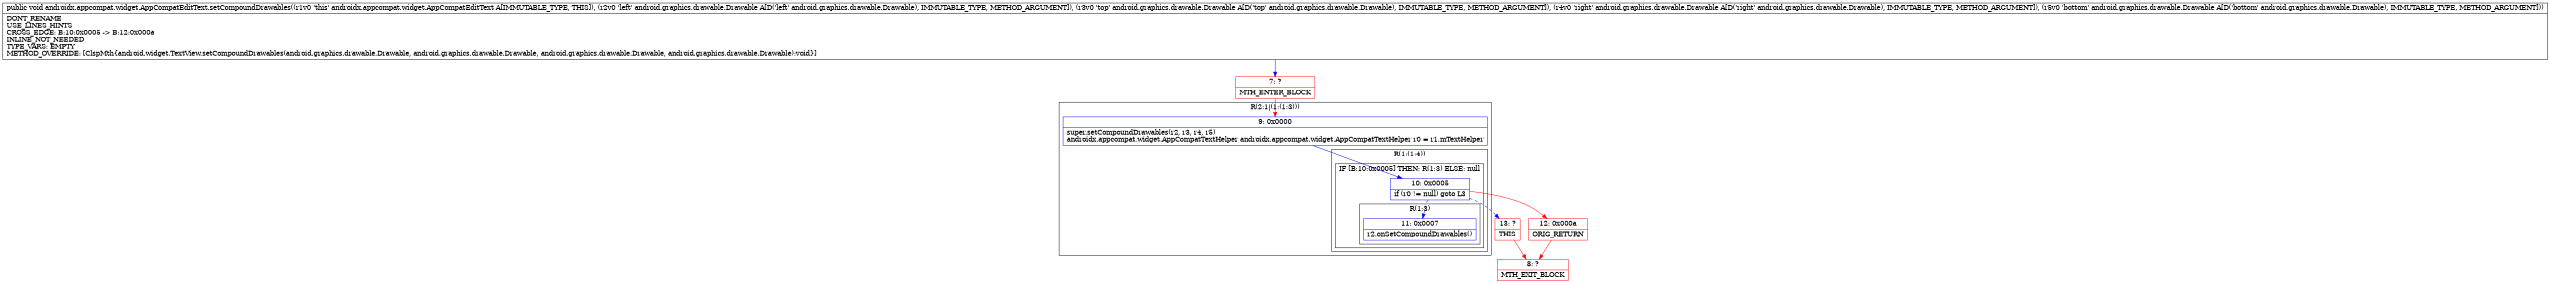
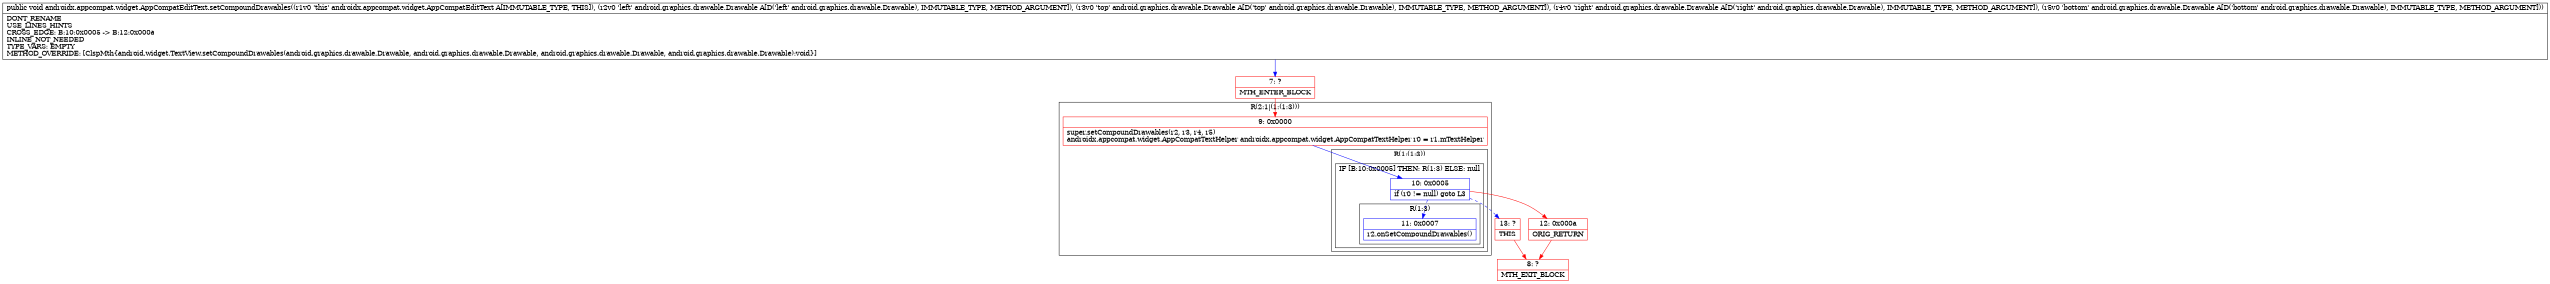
(1275, 131) -> (1275, 131)
(1410, 155) -> (1410, 155)
